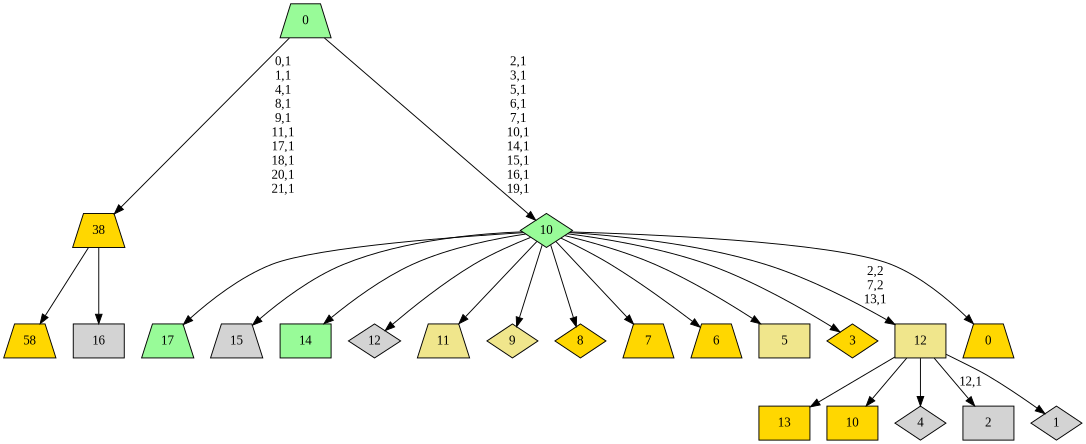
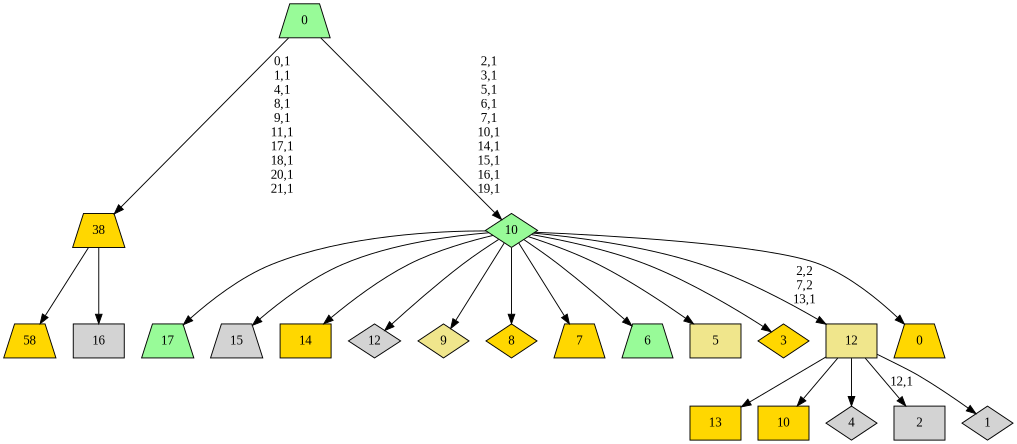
(306, 341) -> (306, 341)
(443, 341) -> none
(716, 341) -> (647, 341)
